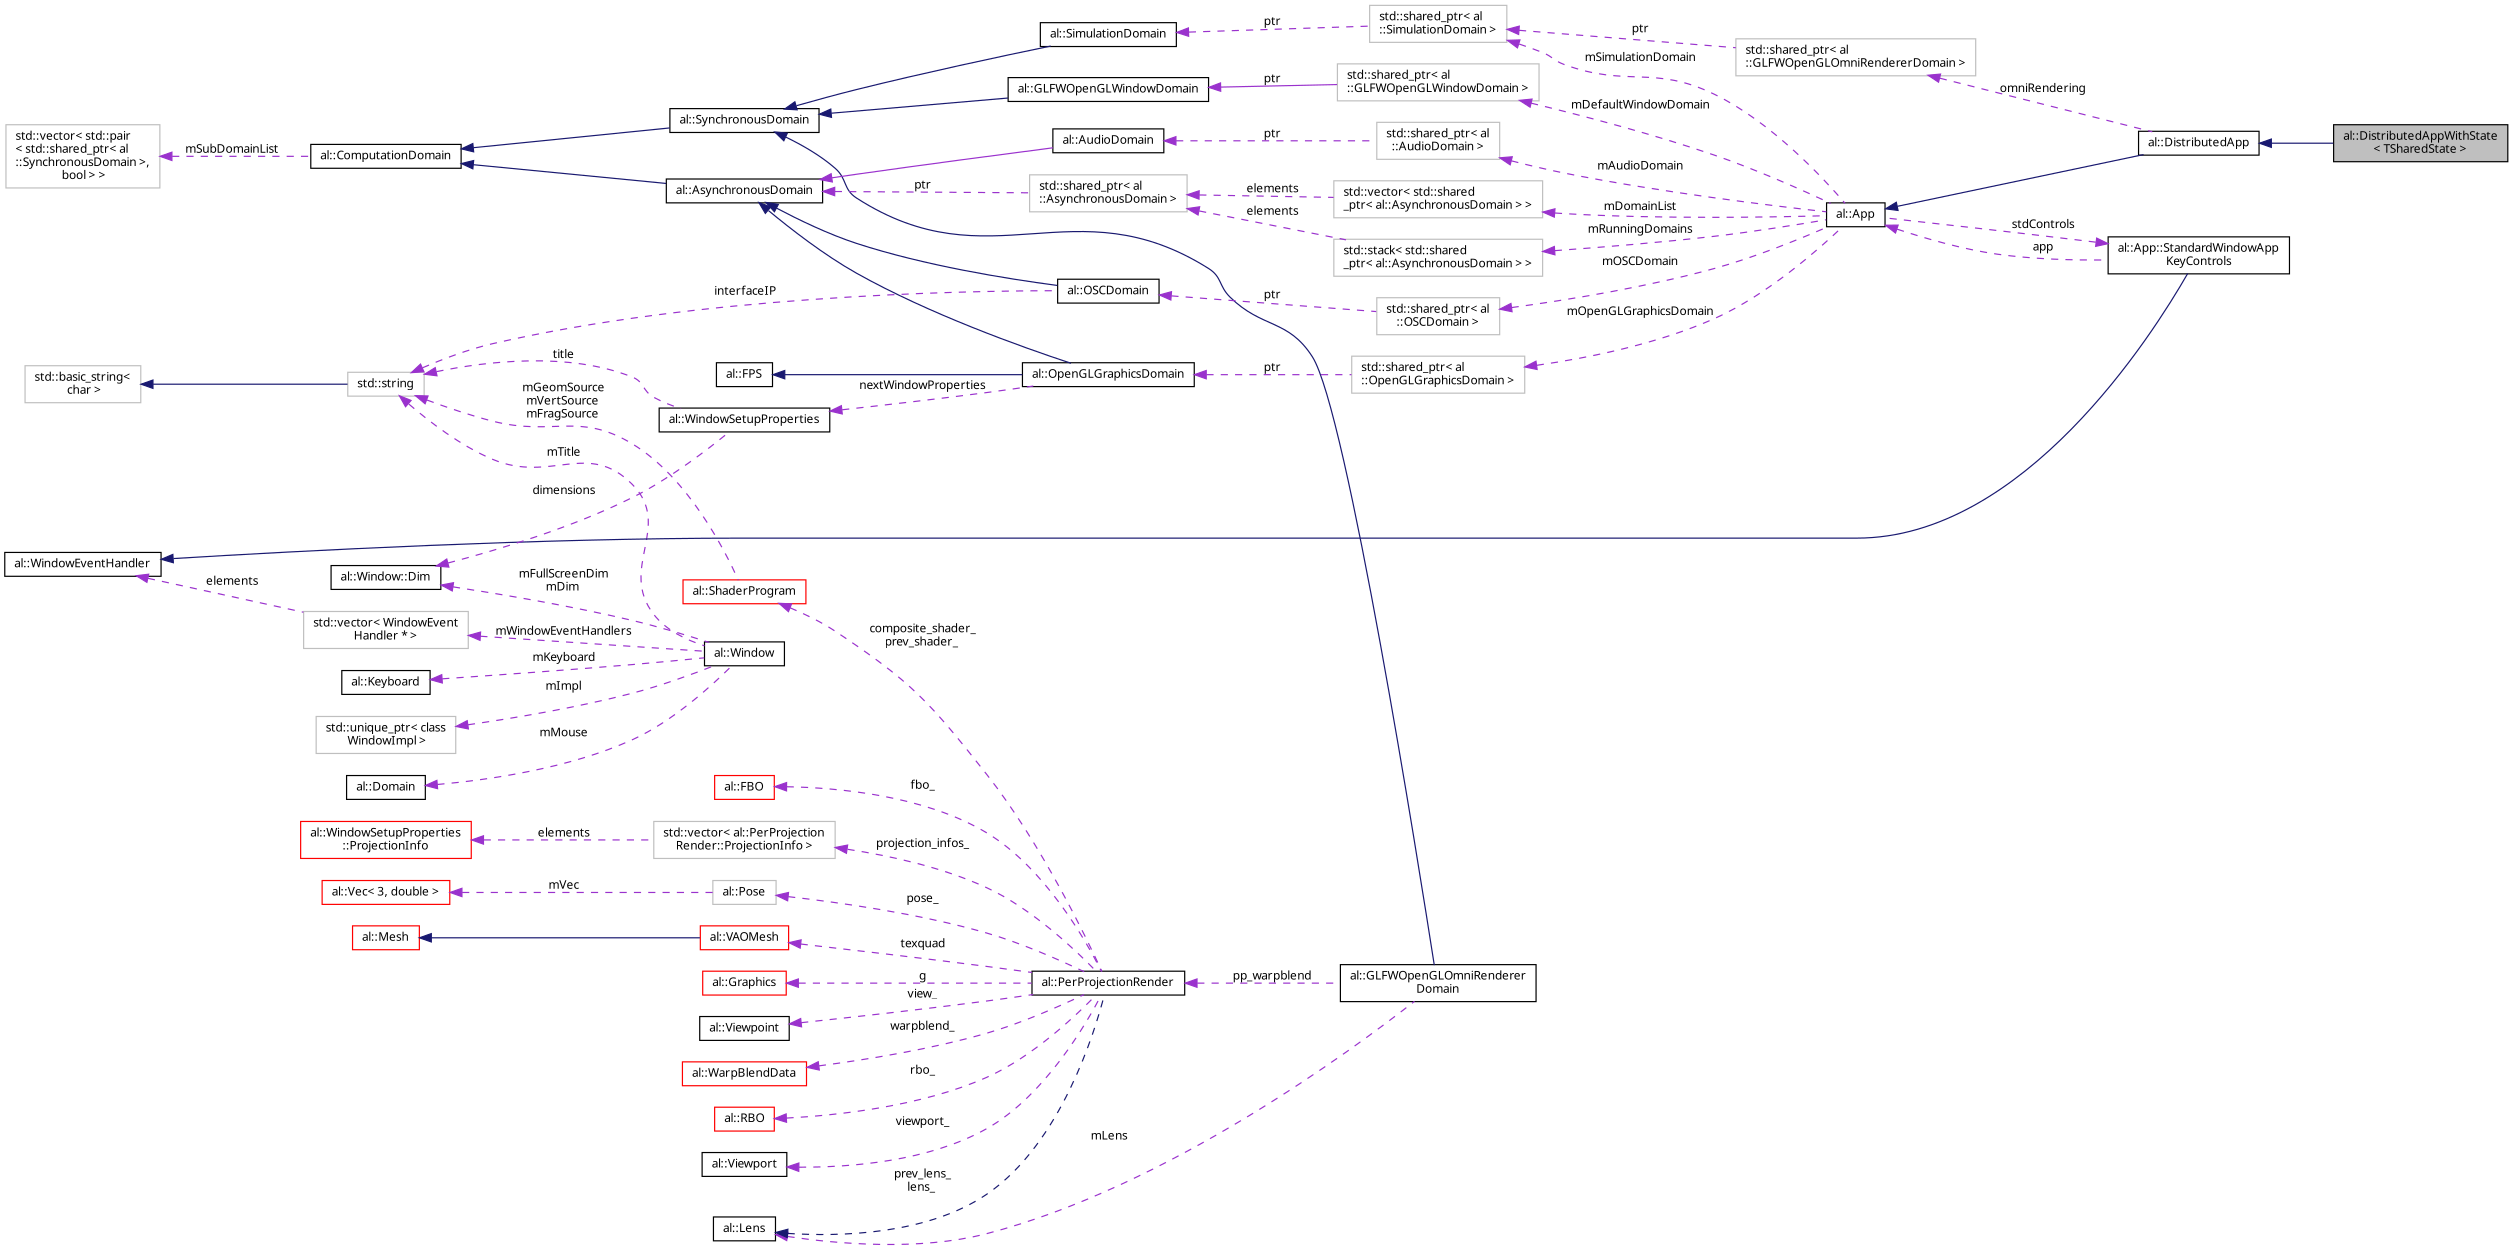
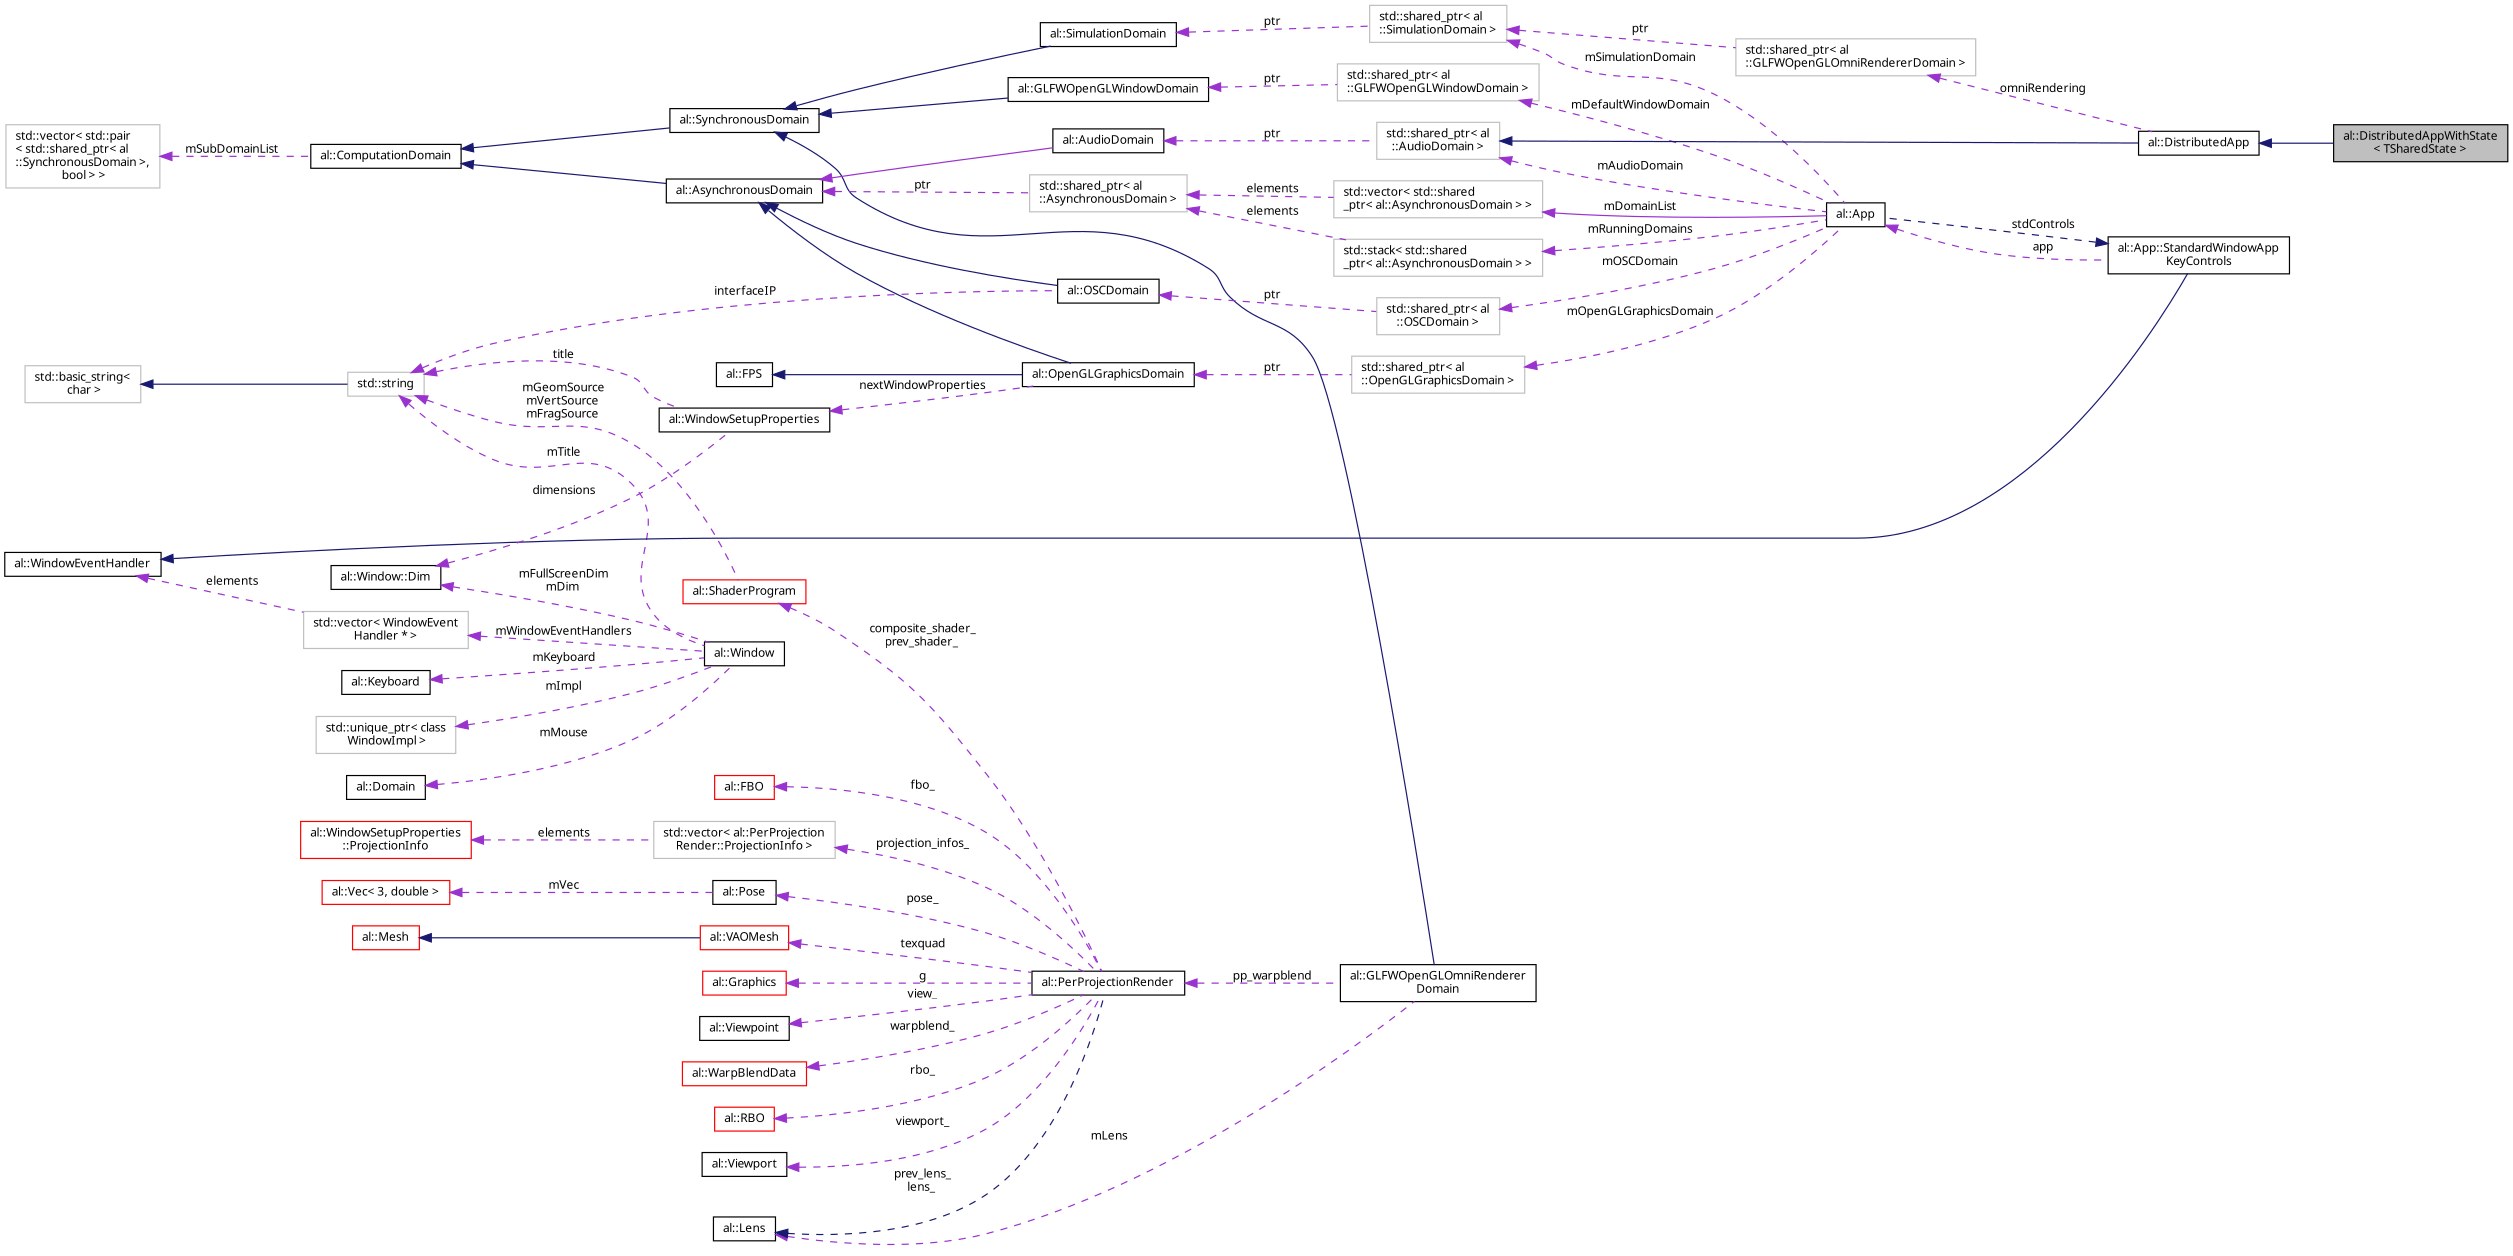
(1279, 86) -> (1279, 86)
(2020, 180) -> (1825, 142)
(1691, 217) -> (1691, 217)
(1991, 230) -> (1991, 230)
(744, 892) -> (744, 892)
